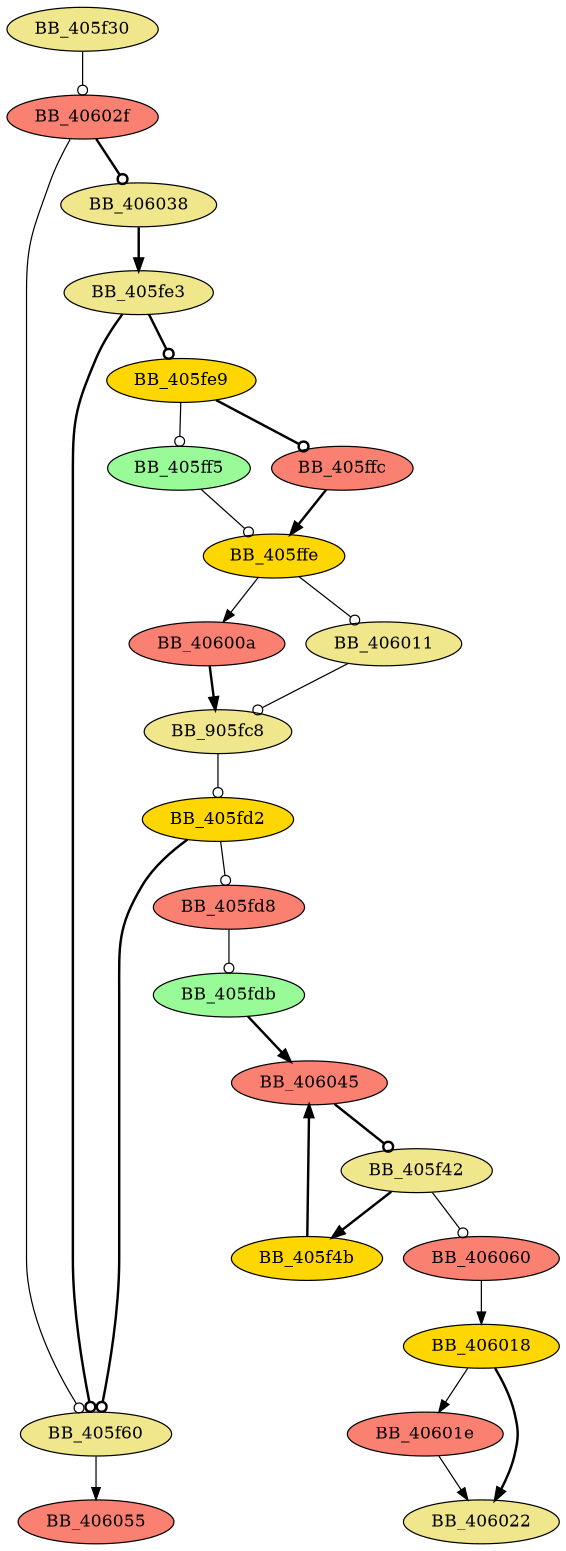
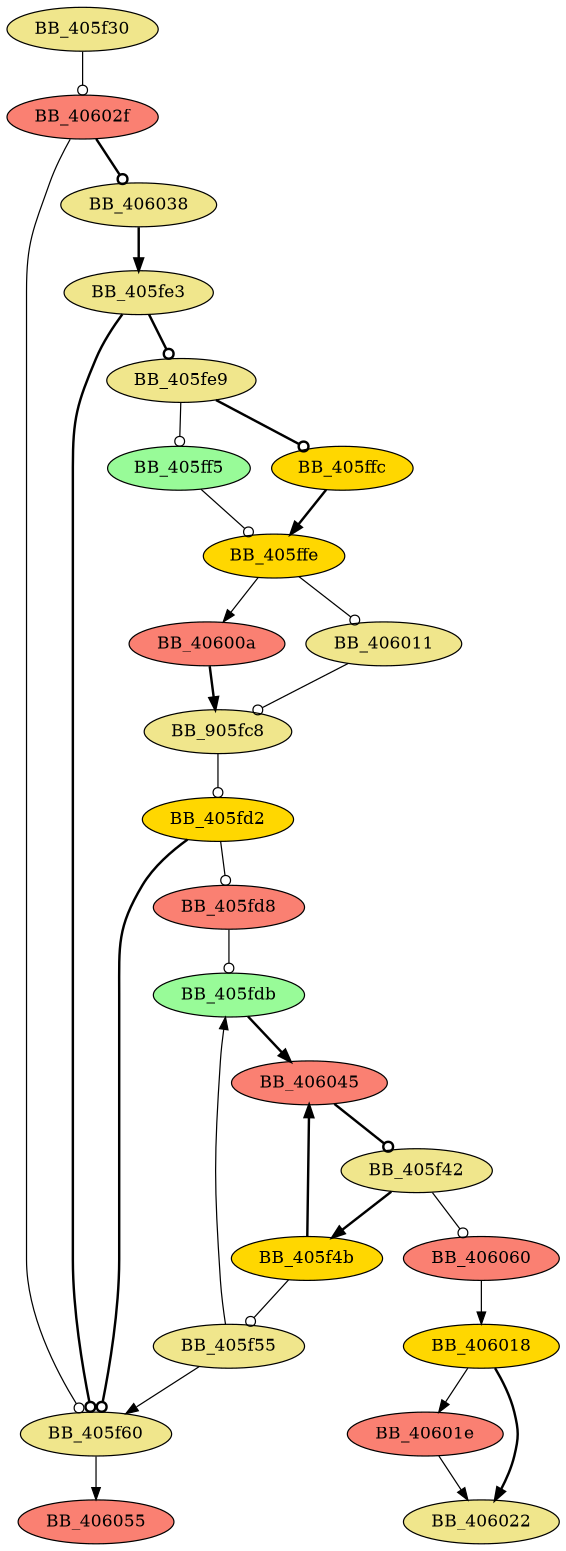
(181, 380) -> (181, 380)
(342, 468) -> (342, 468)
none -> (229, 1346)
